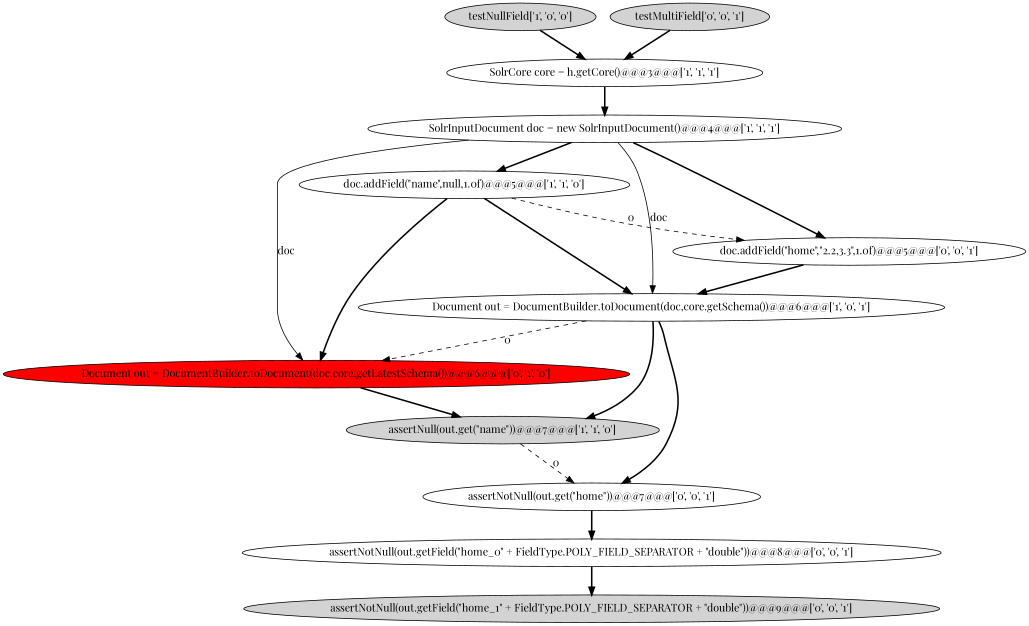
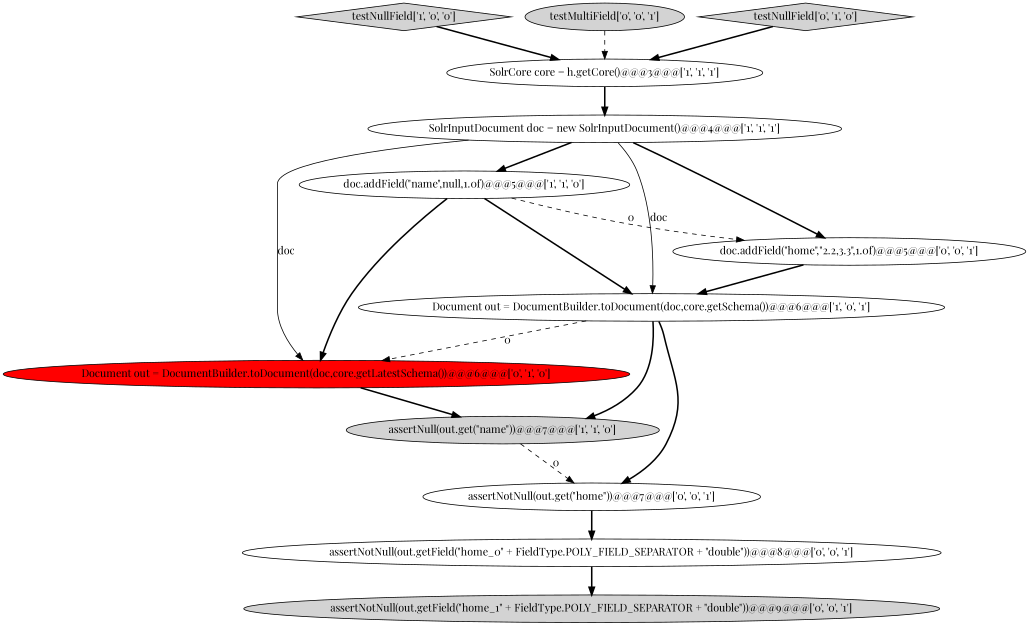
(520, 17) -> (404, 17)
none -> (806, 17)
(651, 43) -> (605, 41)
